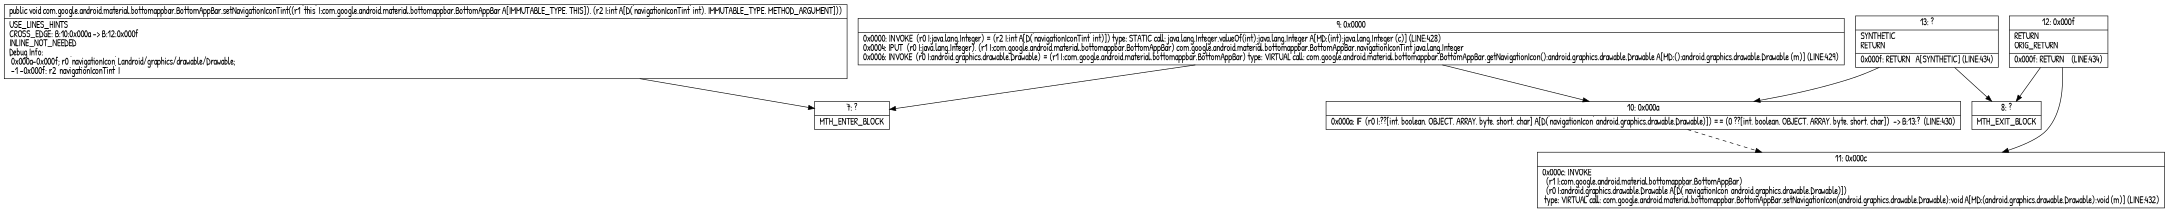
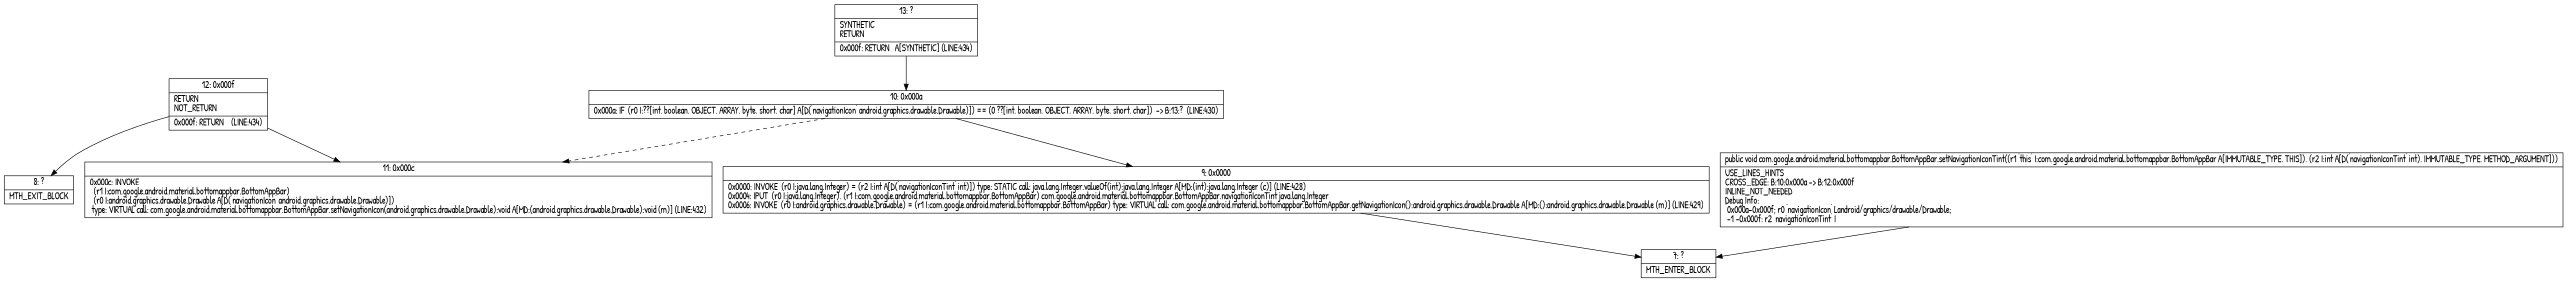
(2036, 46) -> (195, 109)
(1513, 82) -> (1041, 142)
(1971, 82) -> none
